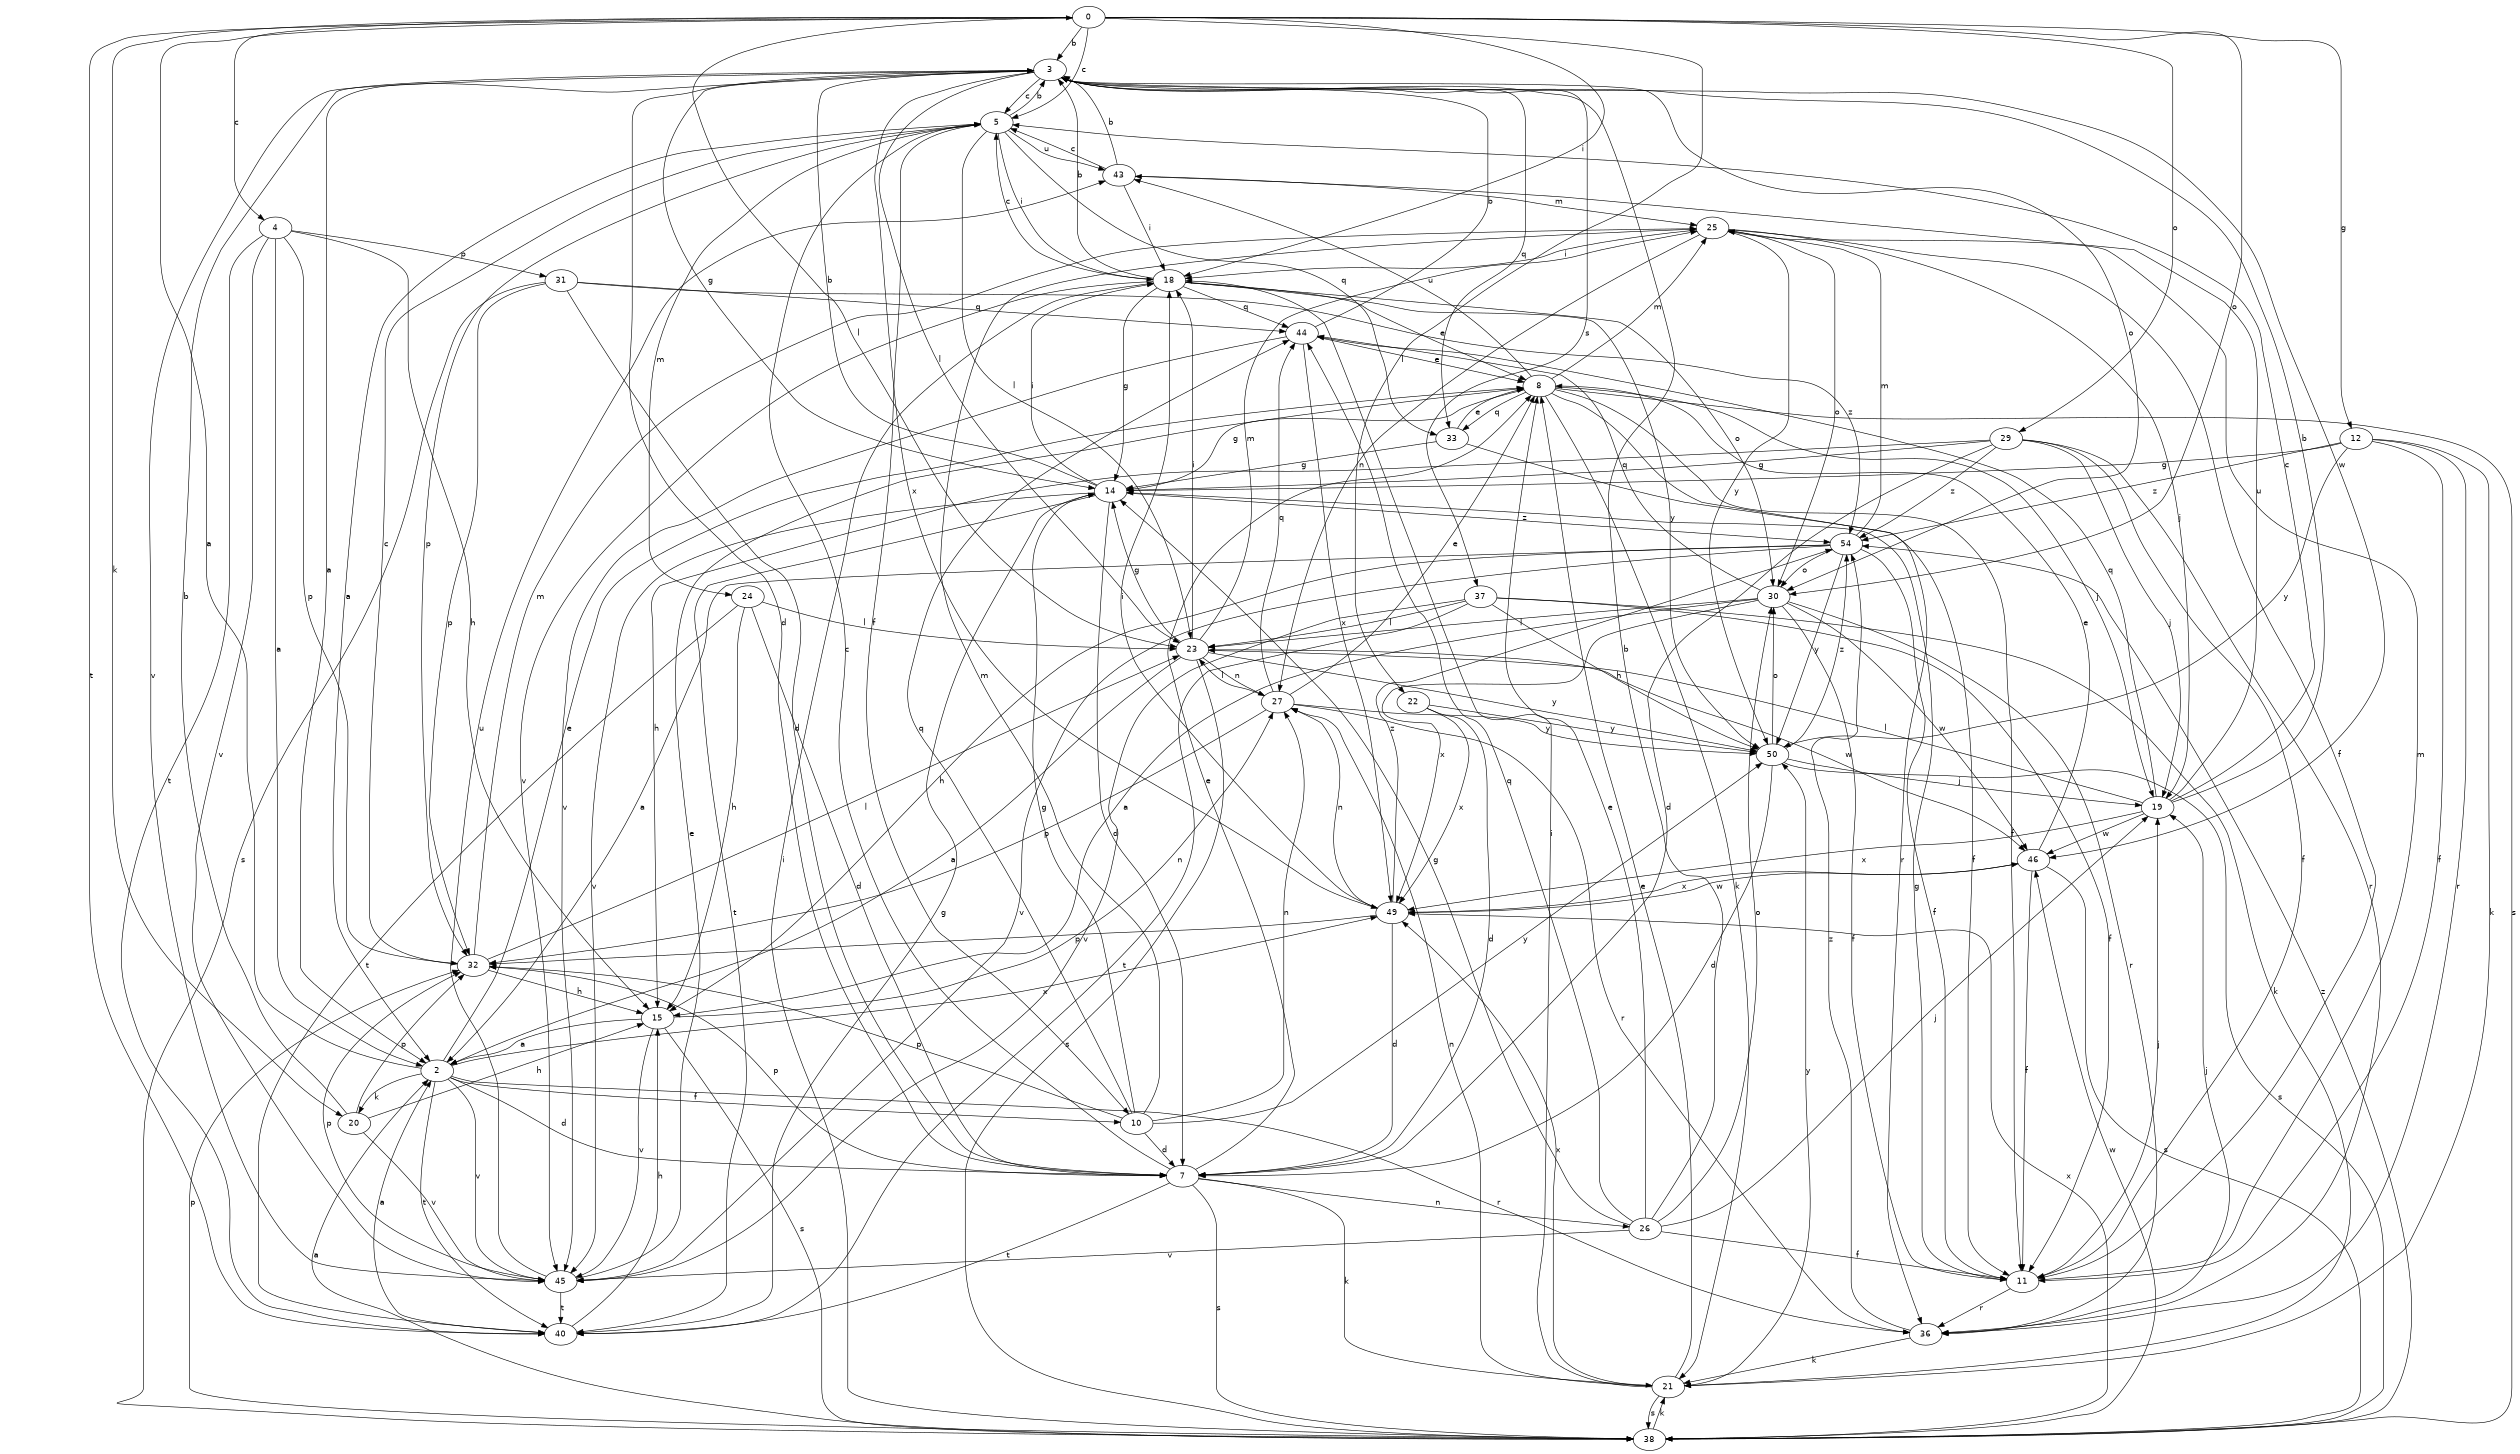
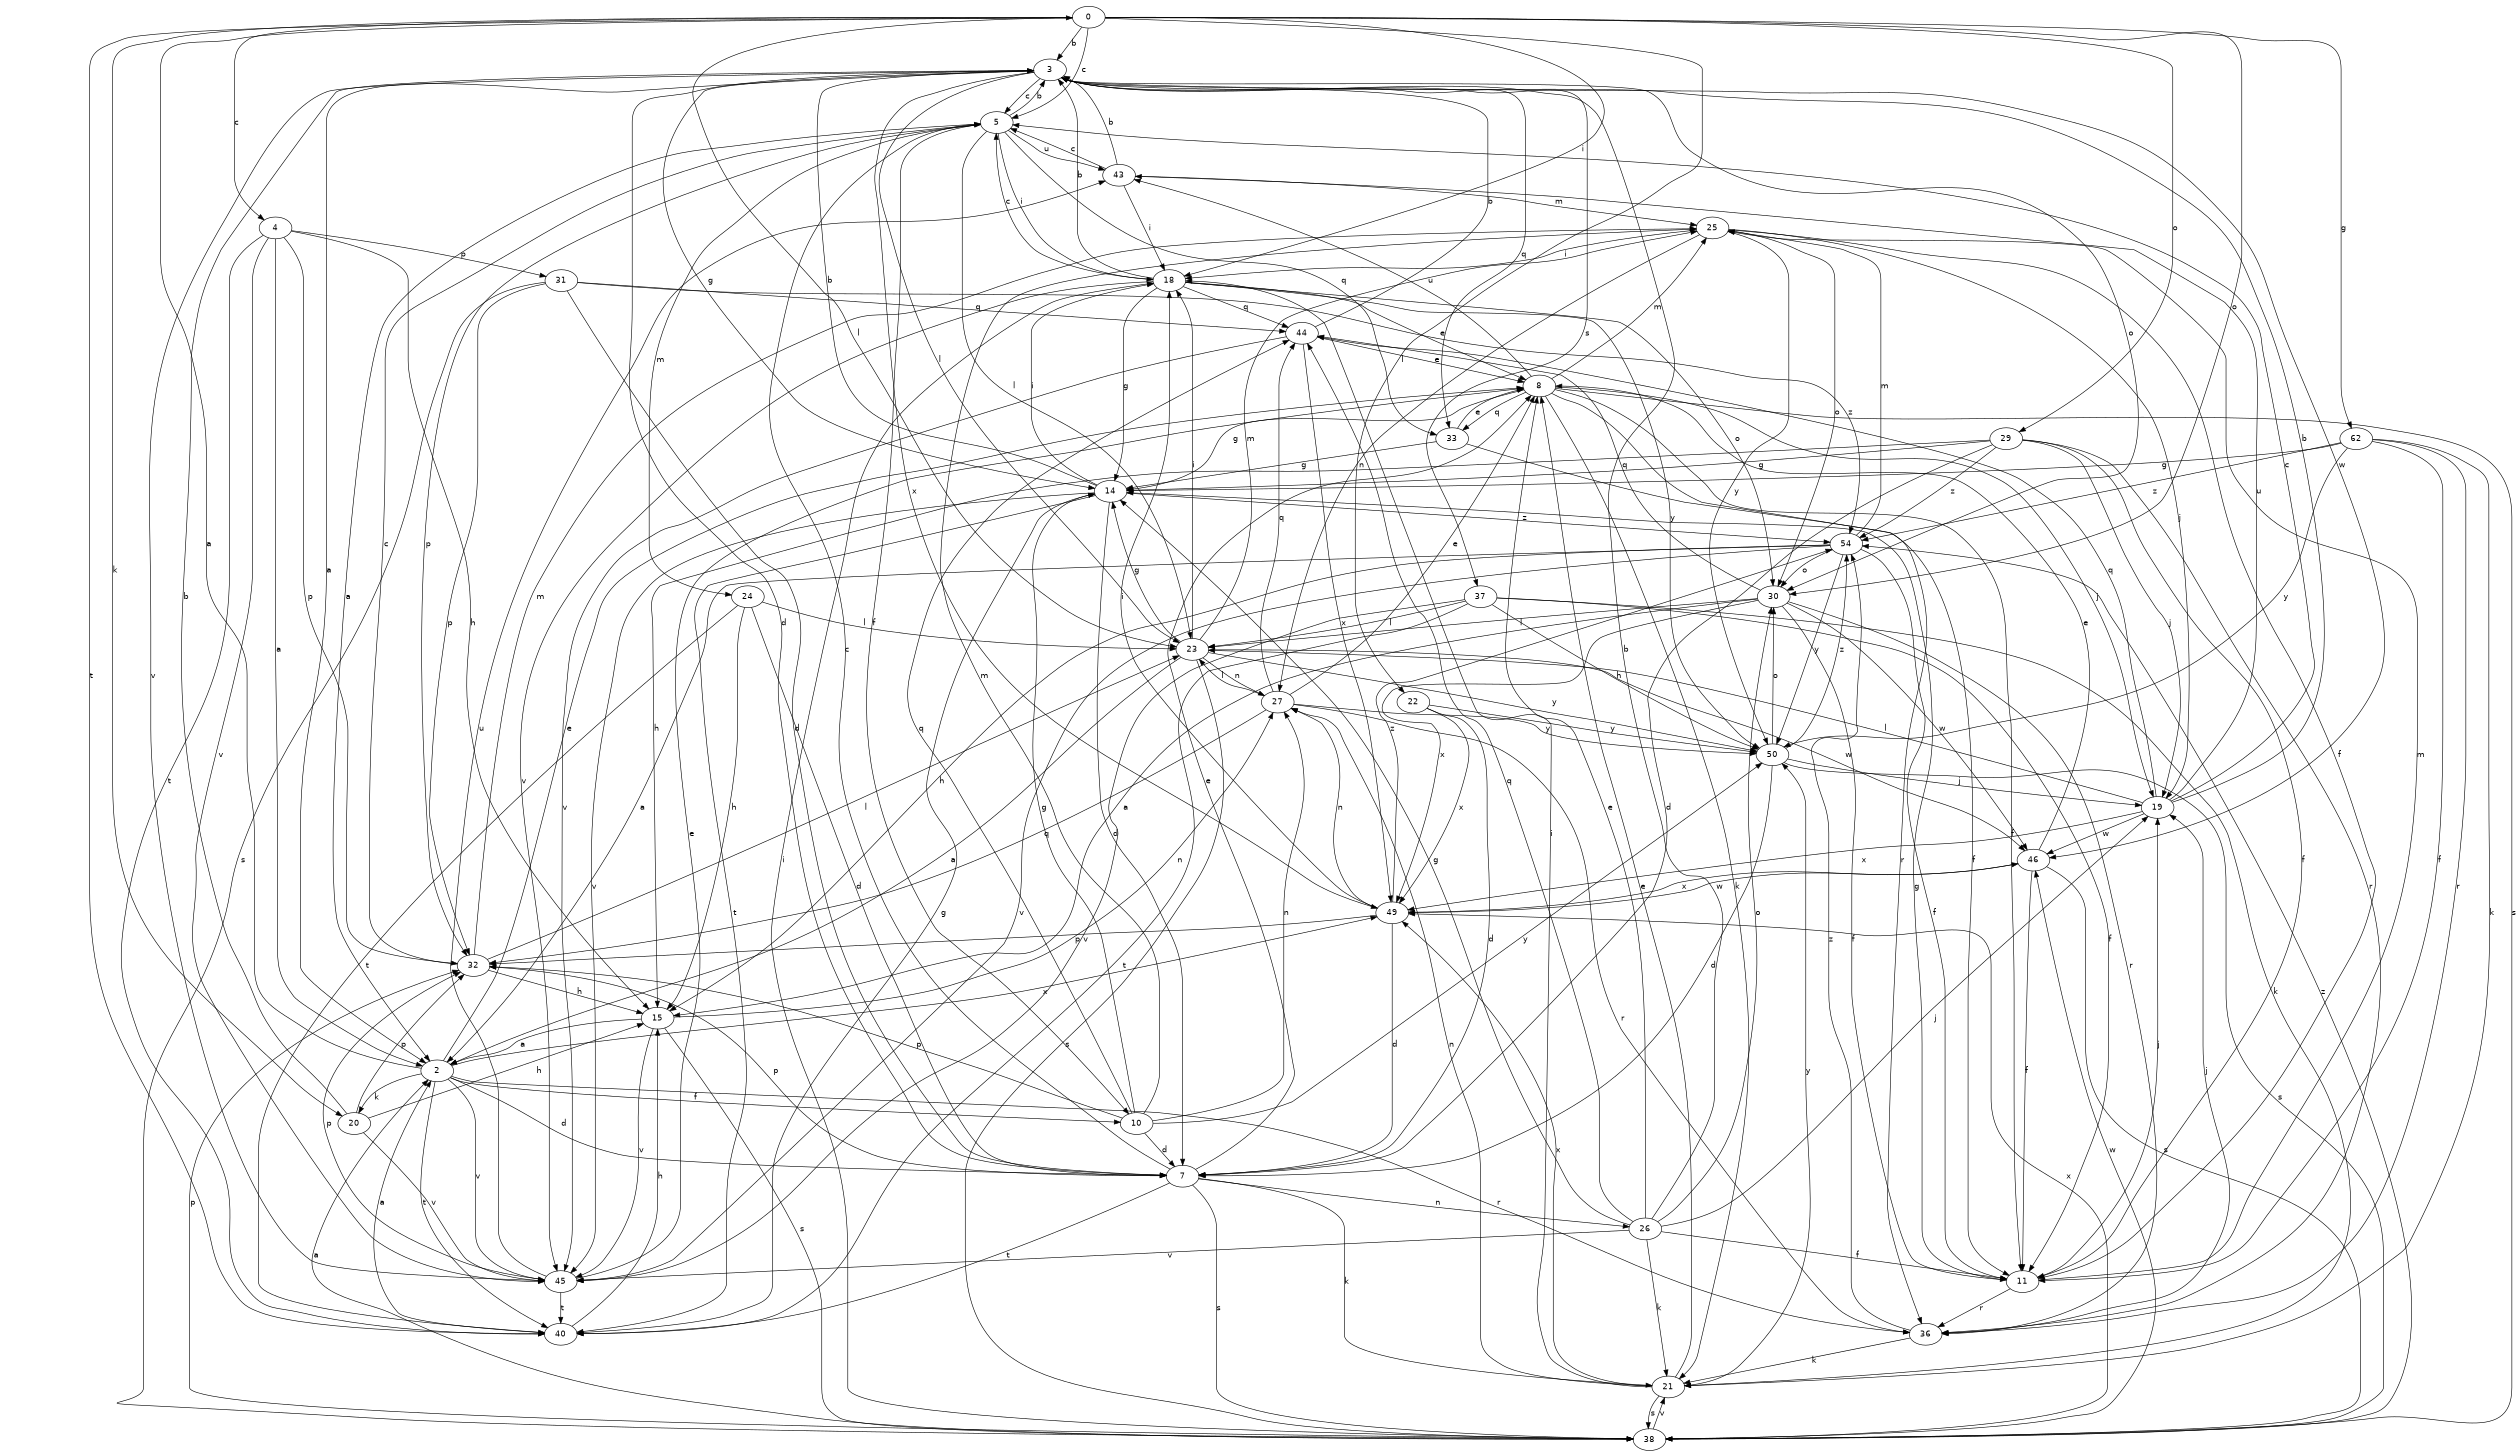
(2356, 439) -> (2356, 439)
(1047, 834) -> (1047, 834)
none -> (1656, 1305)
(1663, 1413) -> (1663, 1413)
